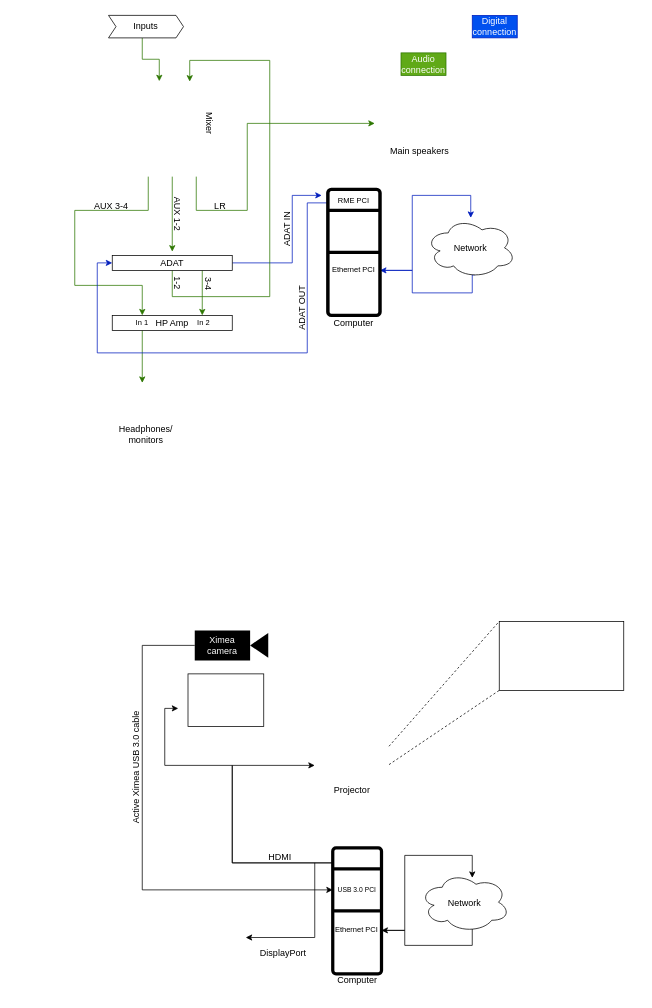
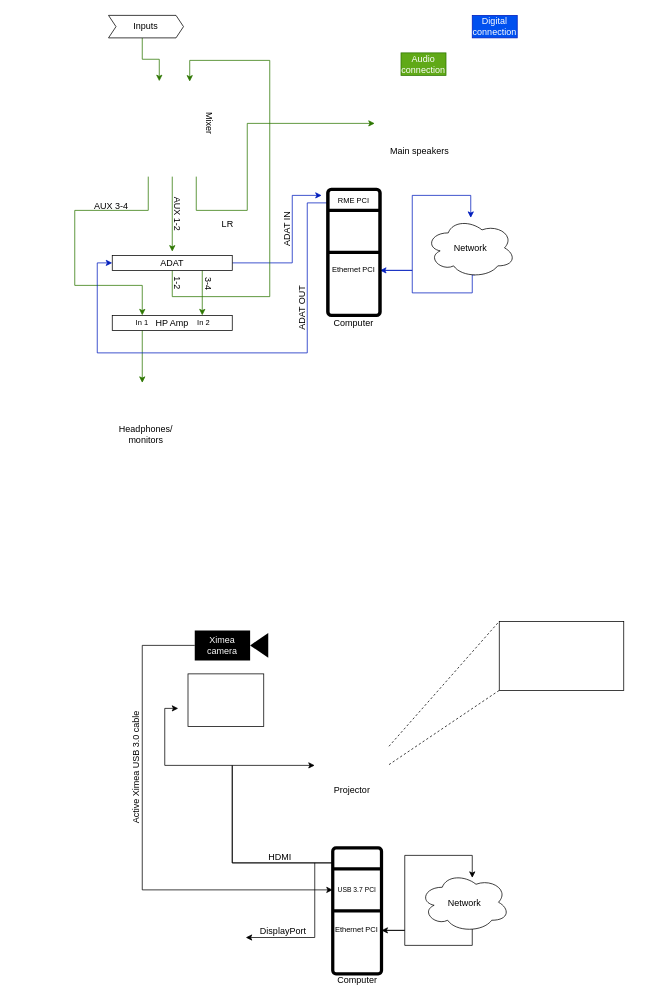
(220, 206) -> (228, 225)
(357, 890) -> (357, 890)
(283, 953) -> (283, 931)
